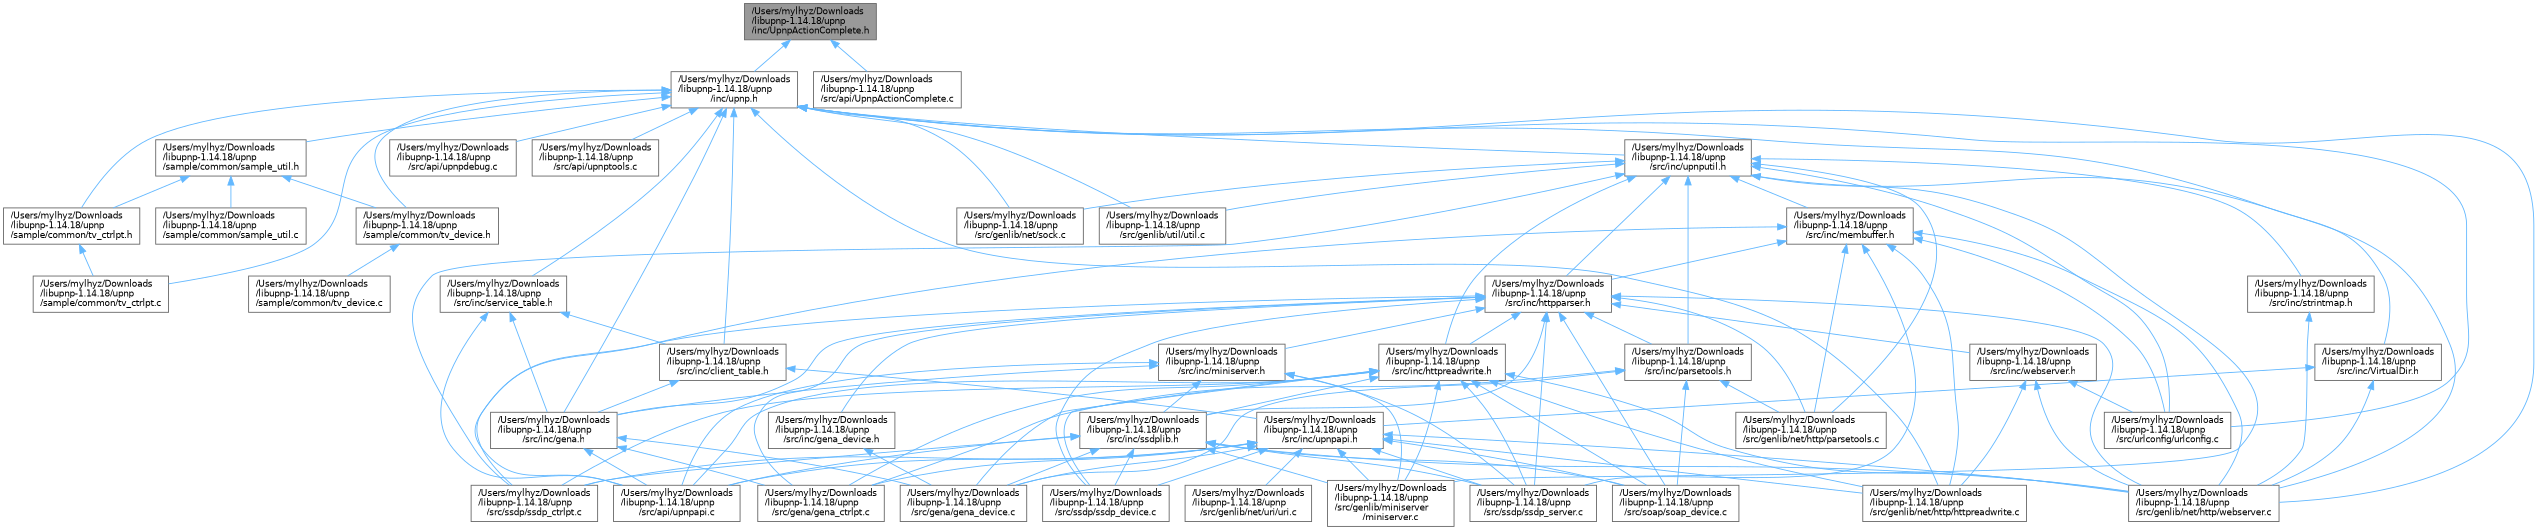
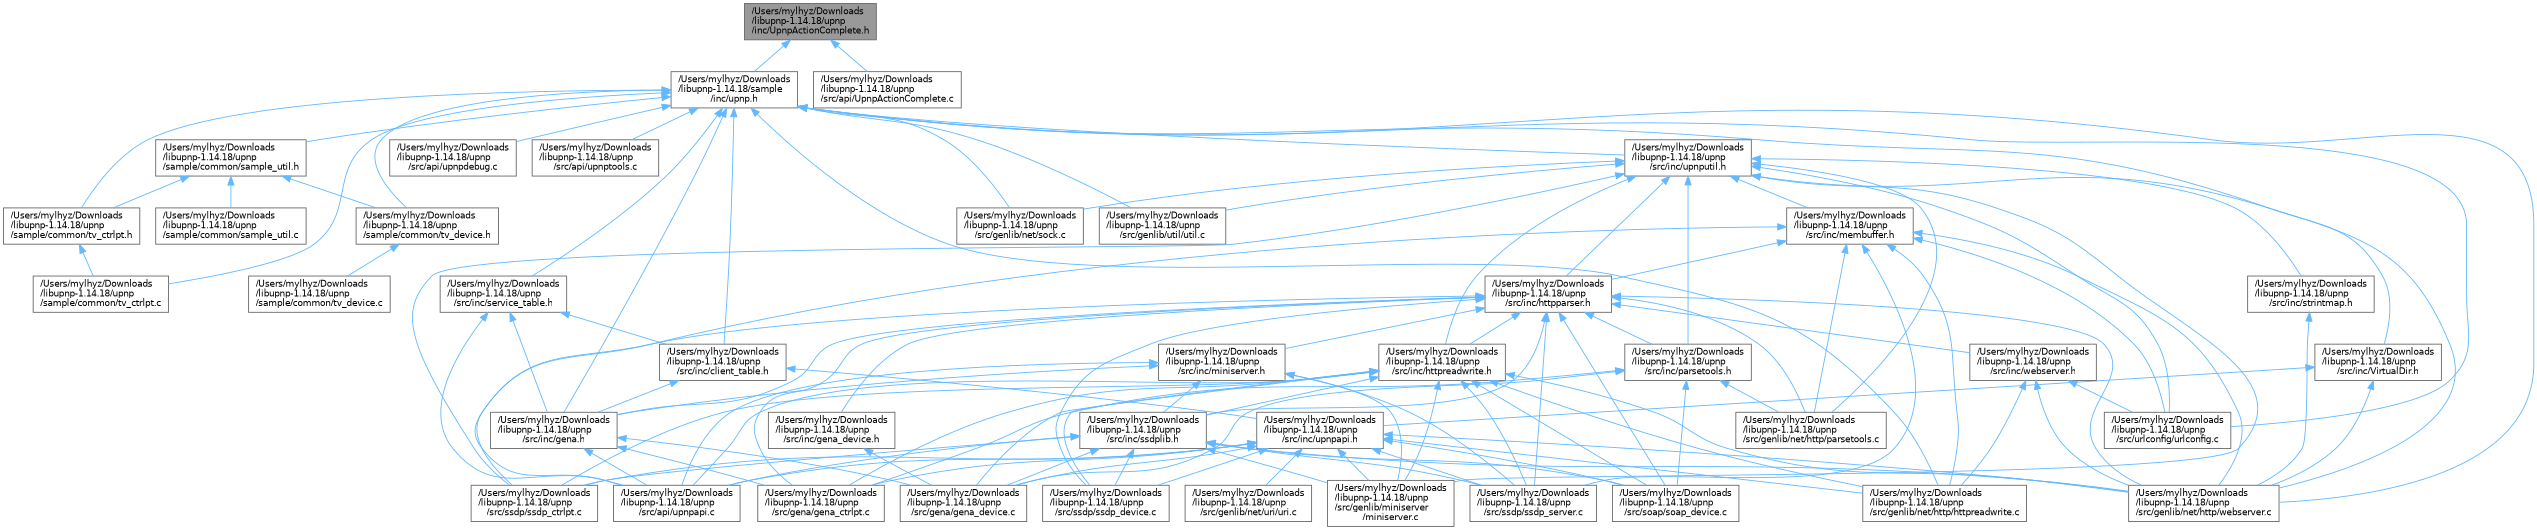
(734, 90) -> (734, 90)
